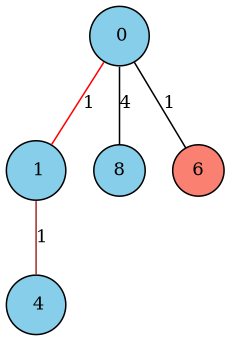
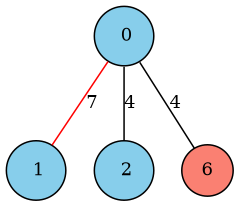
(89, 103) -> (92, 103)
(170, 103) -> (176, 103)
(120, 170) -> (124, 170)
(36, 305) -> none
